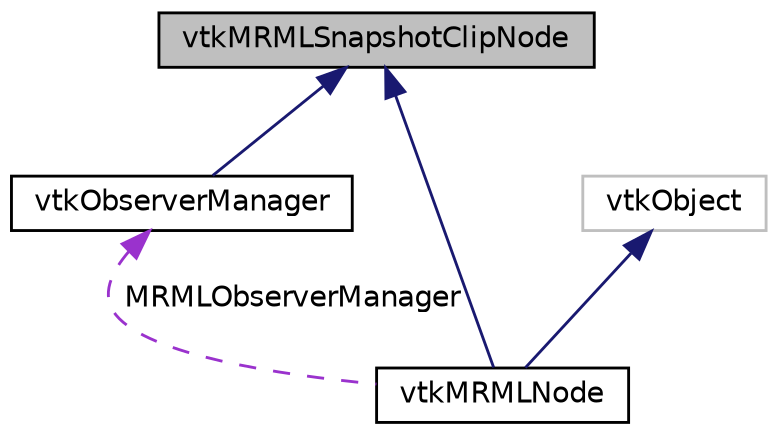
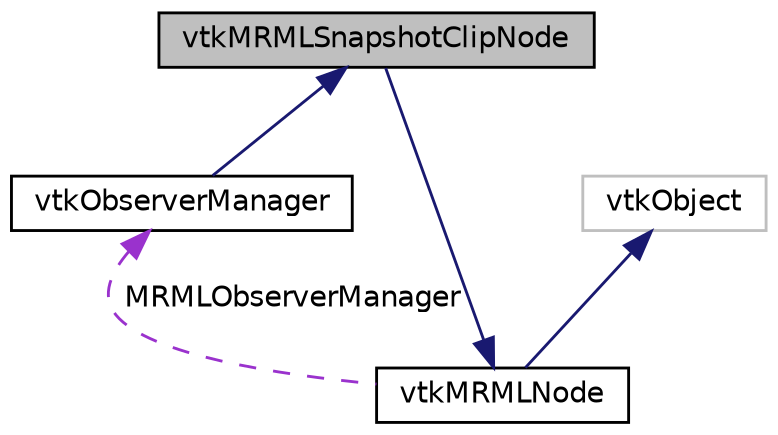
(445, 232) -> (435, 204)
